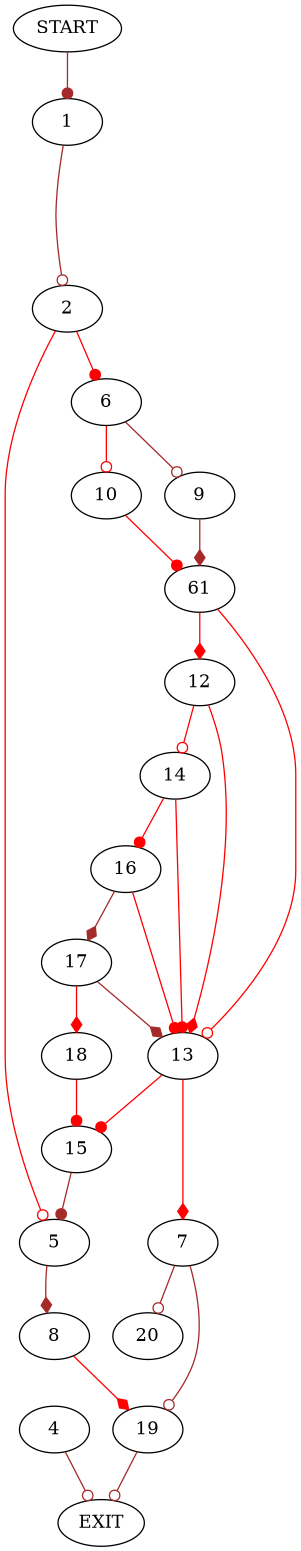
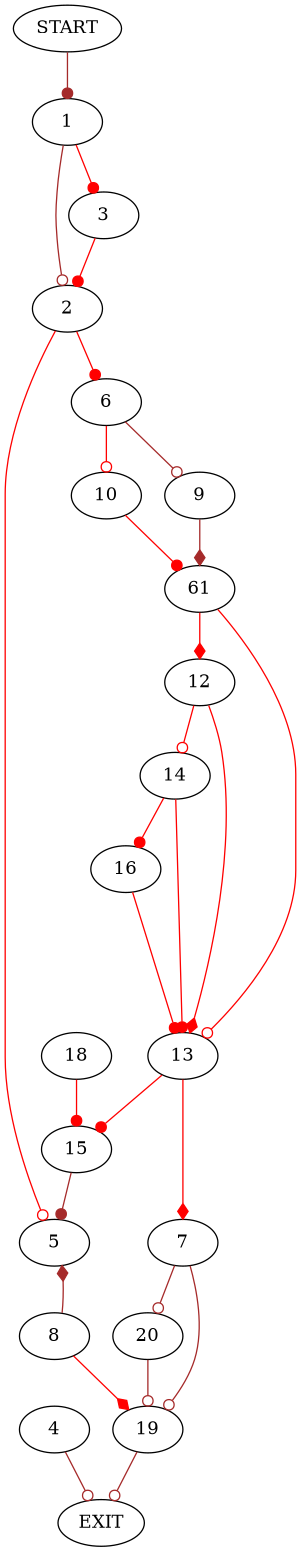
none -> (104, 215)
(77, 963) -> none
(46, 1281) -> (63, 1297)
none -> (148, 1378)
